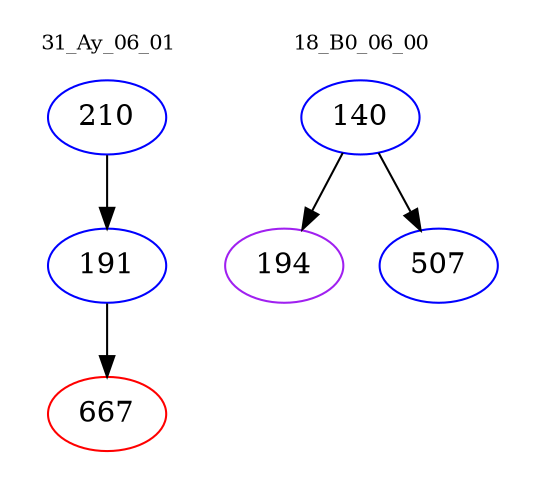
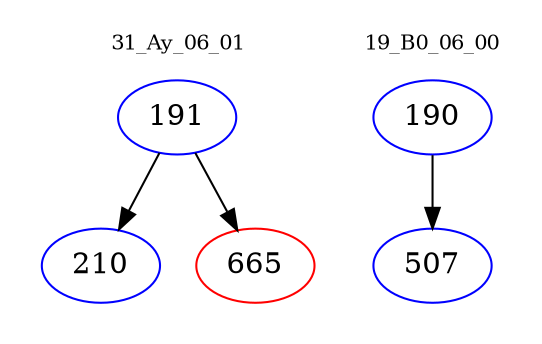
(361, 44) -> (433, 44)
(360, 117) -> (433, 117)
(107, 181) -> (144, 182)
(284, 266) -> none
(107, 414) -> (255, 266)
